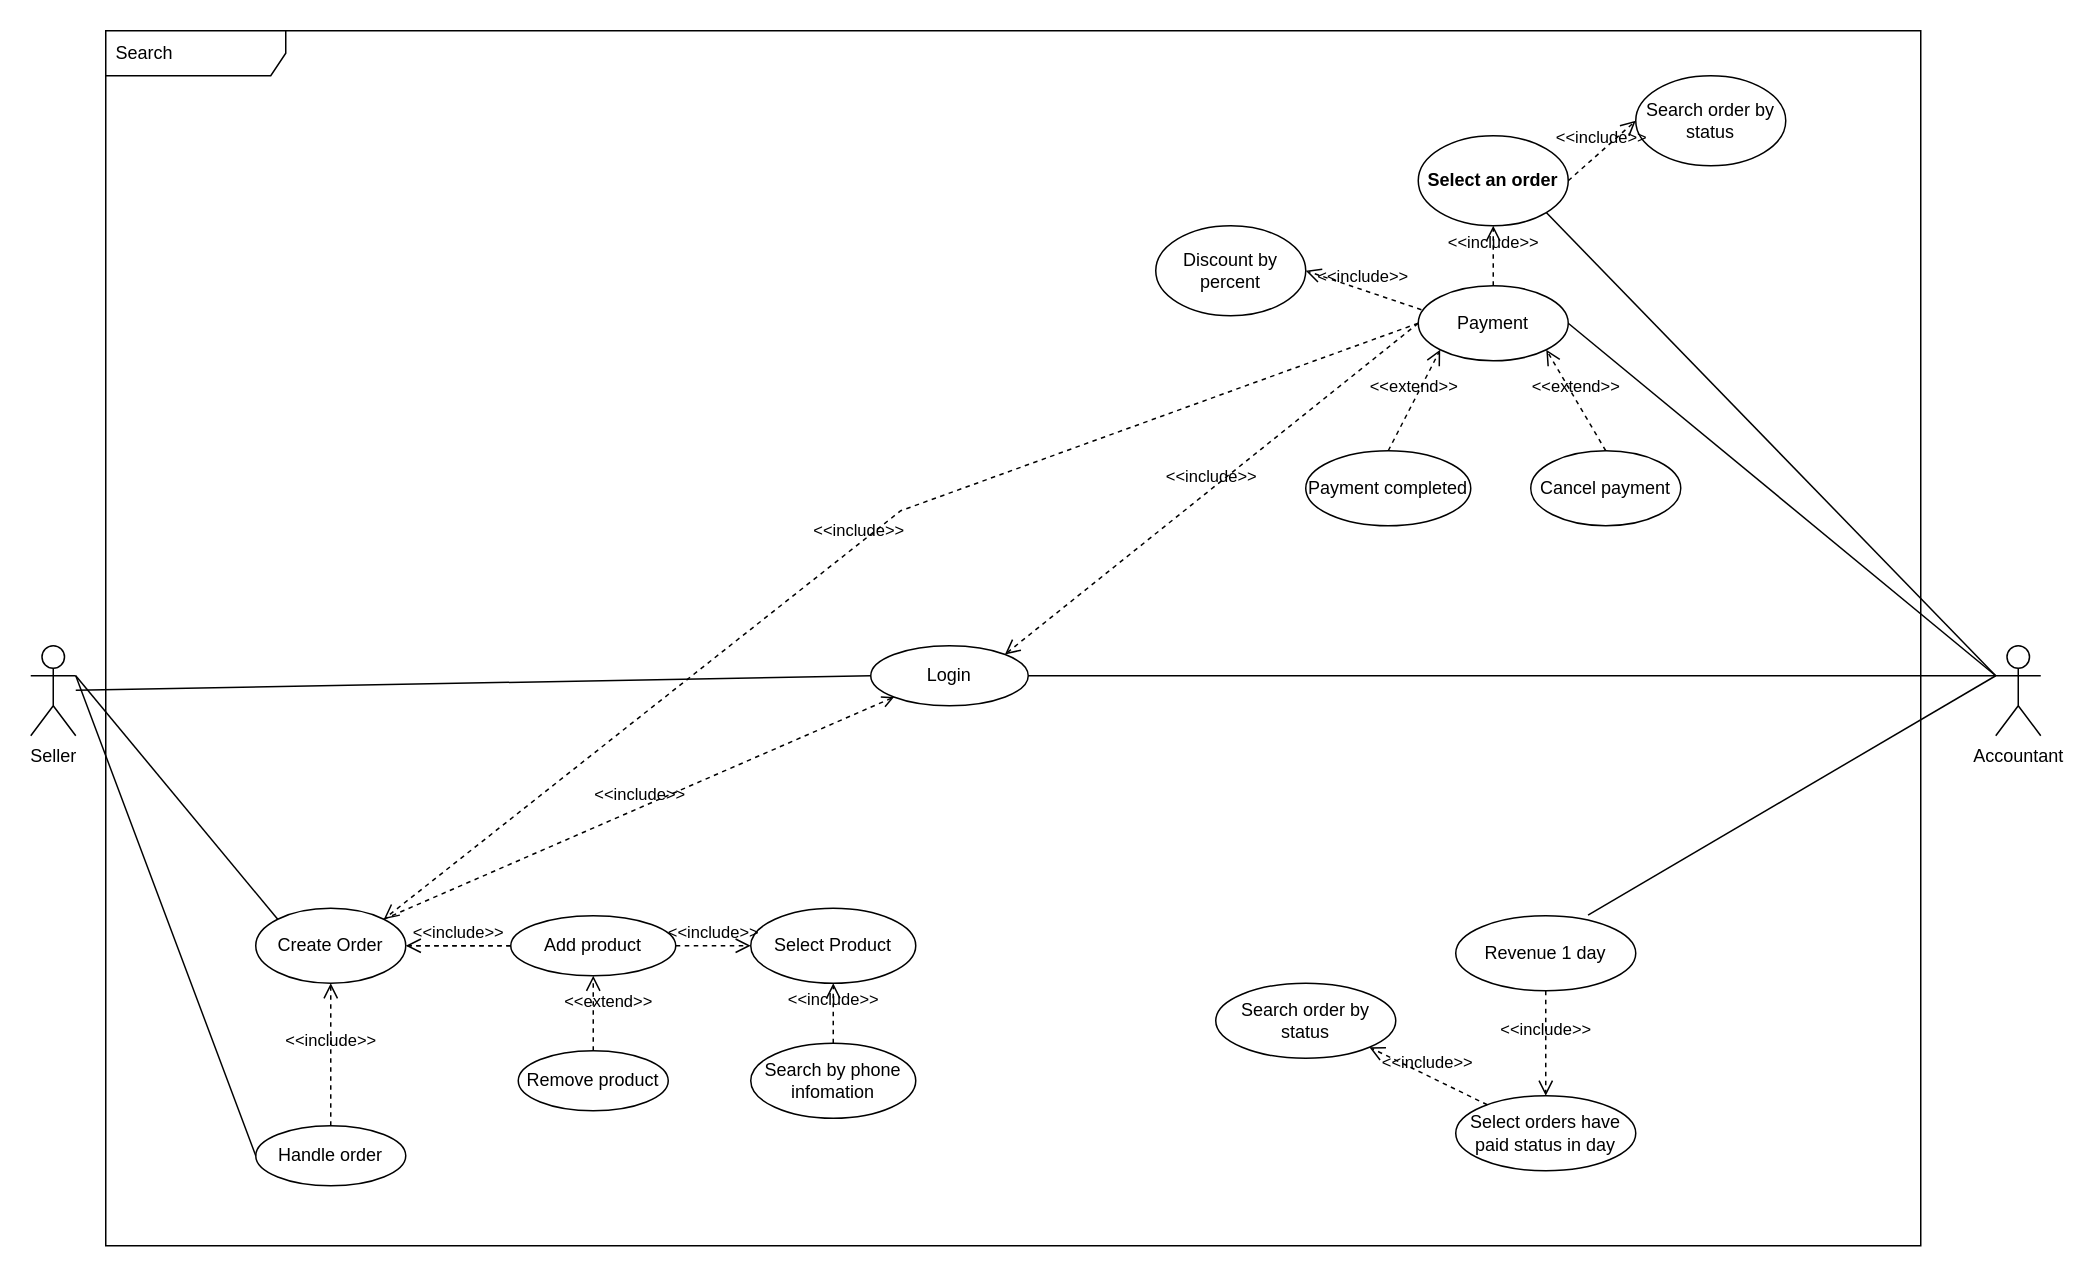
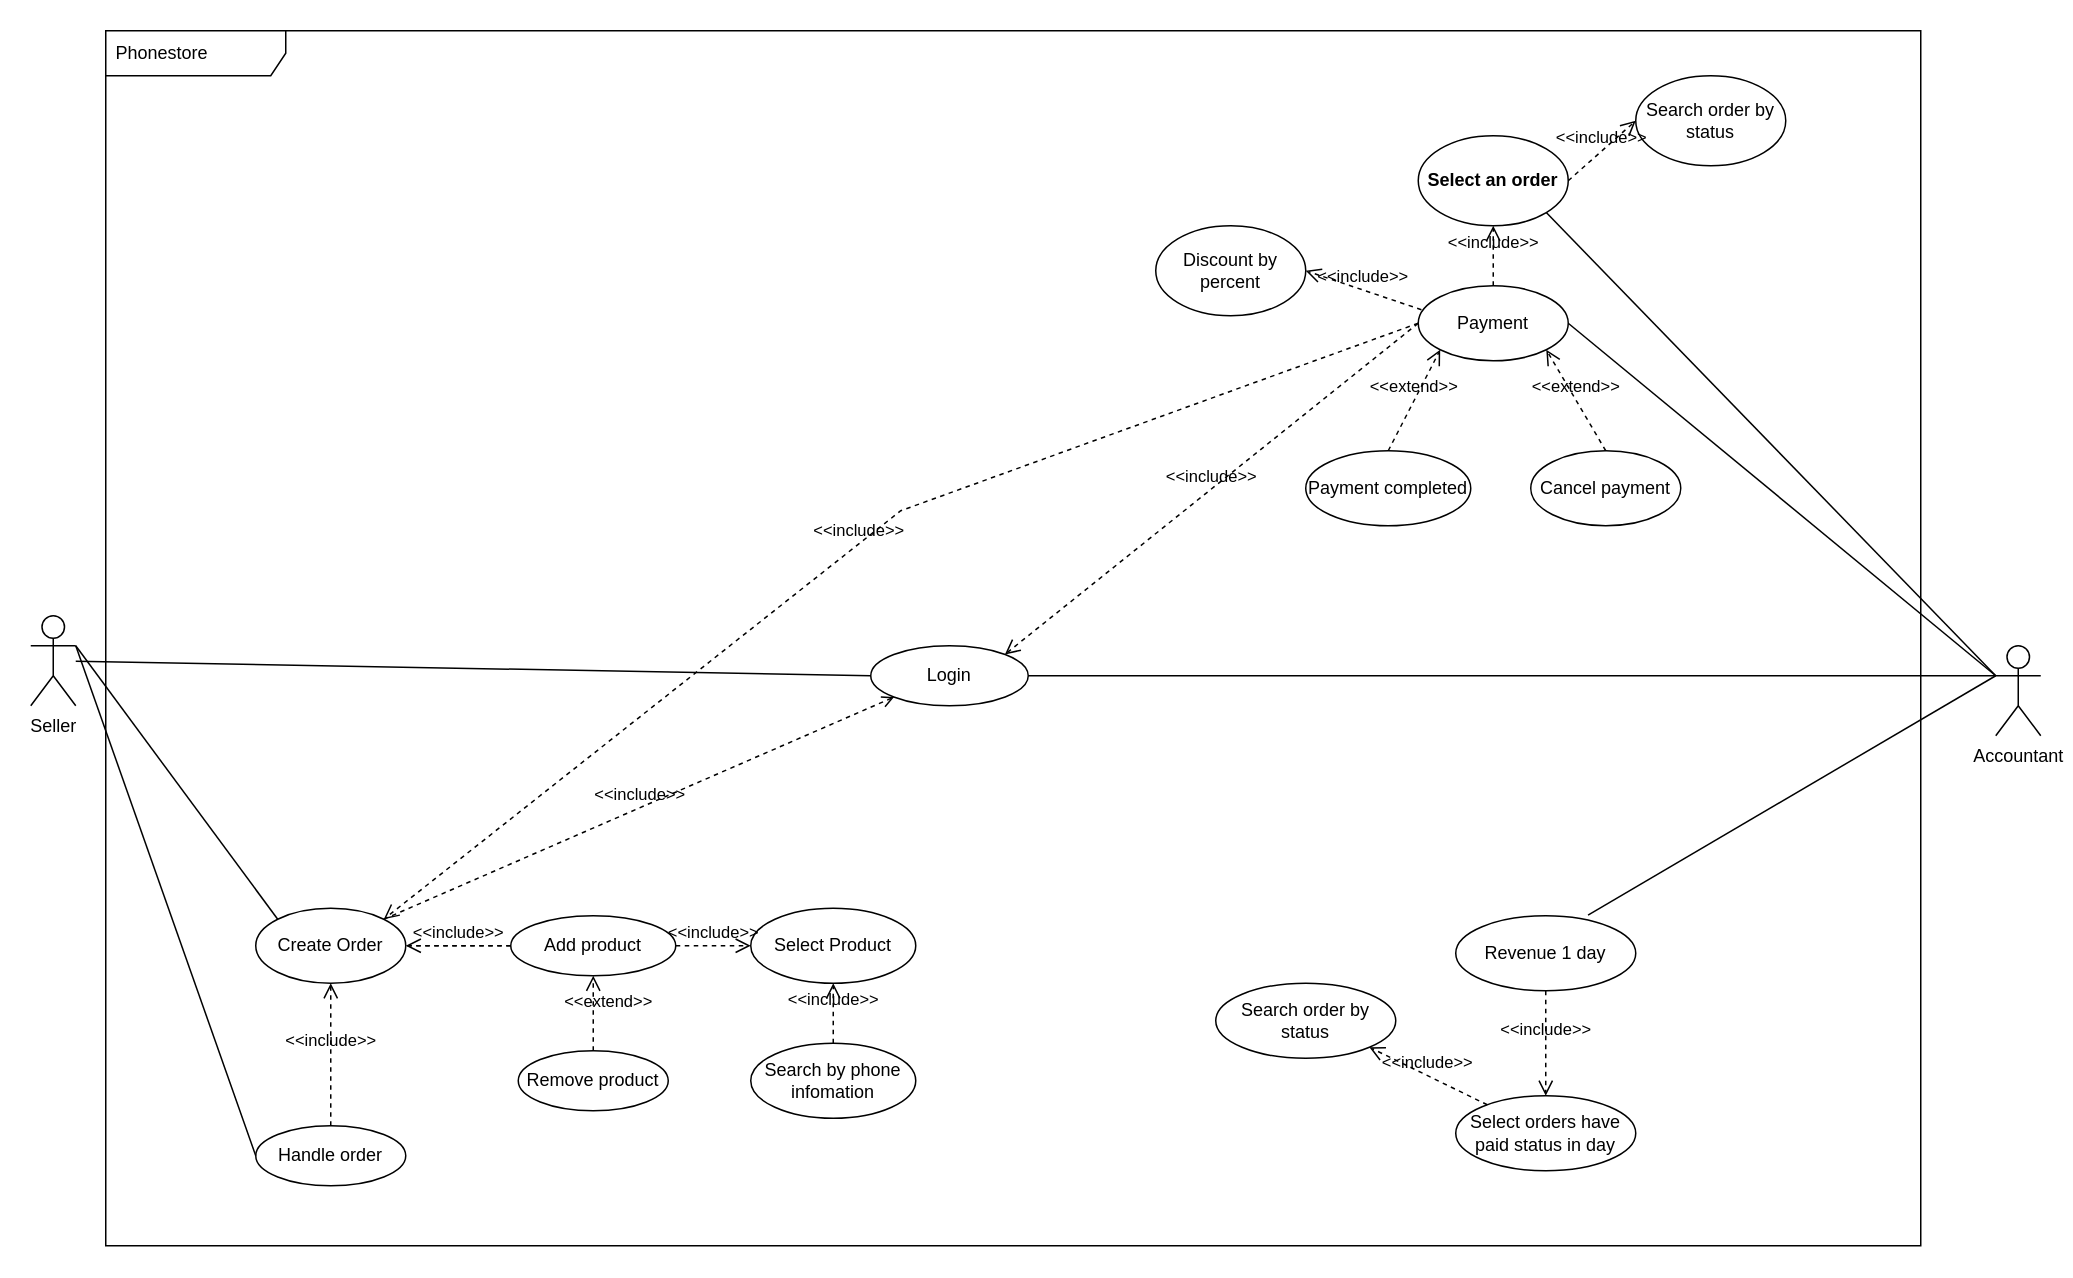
(146, 53) -> (167, 53)
(53, 691) -> (53, 661)
